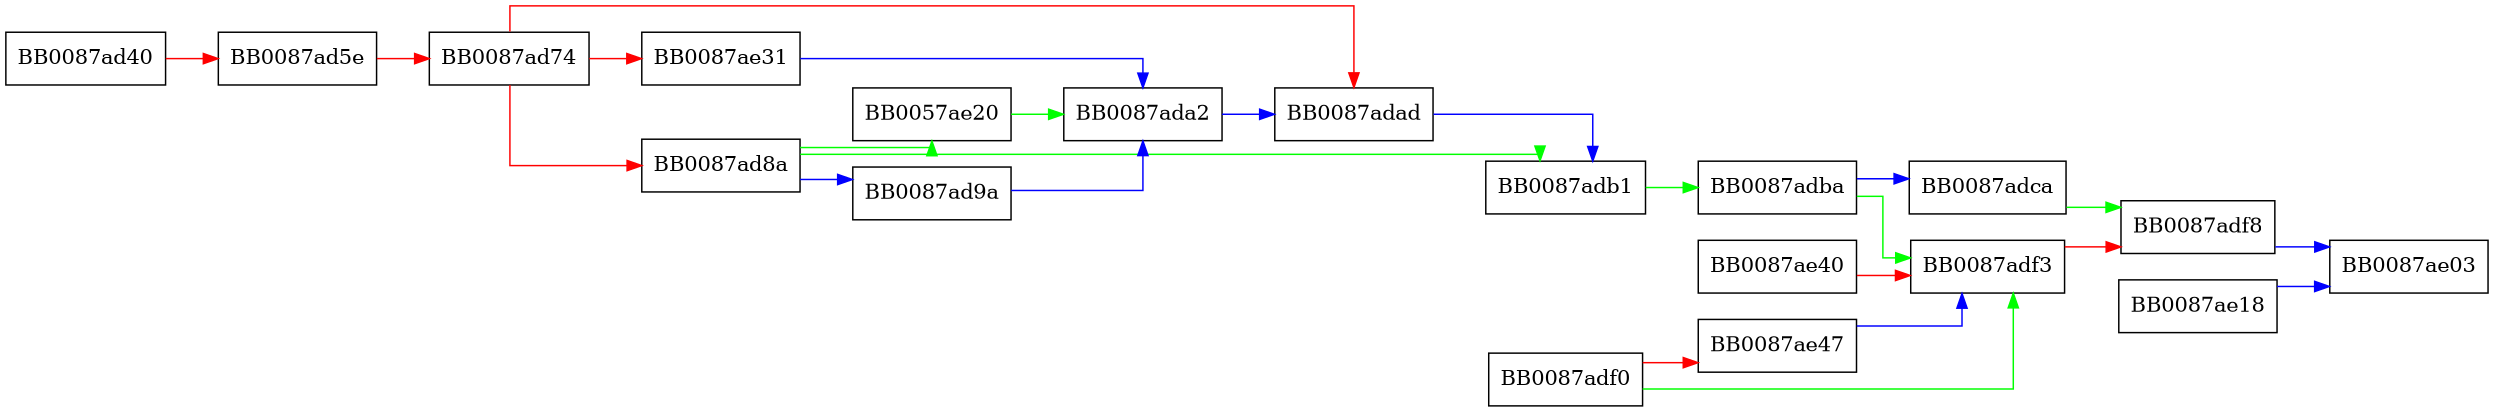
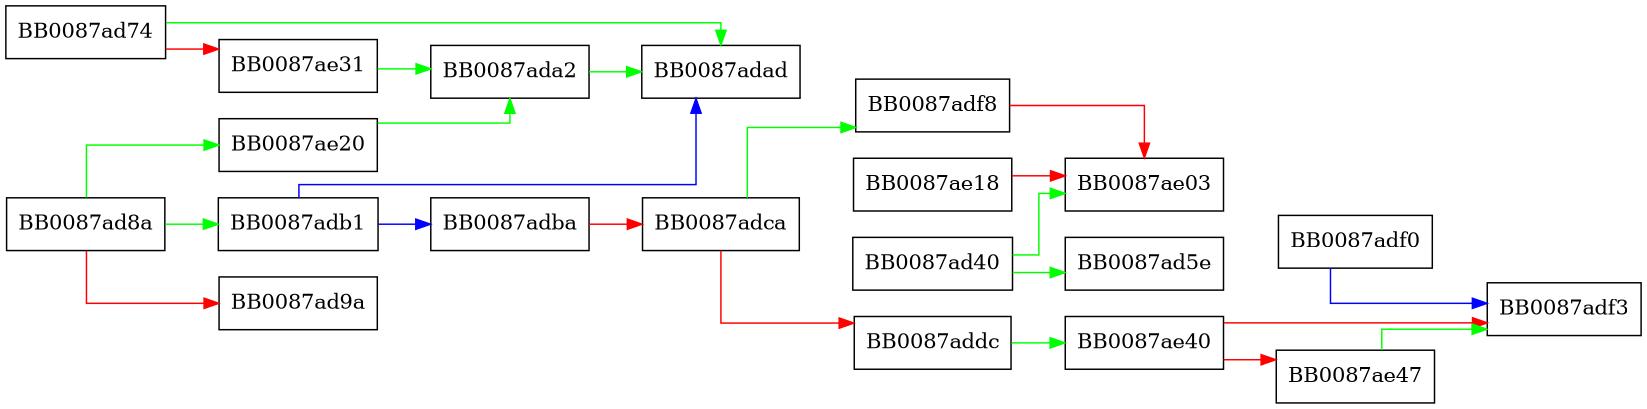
(953, 6) -> (447, 23)
(185, 59) -> (1031, 273)
(396, 59) -> none
(979, 59) -> (397, 69)
(932, 114) -> (298, 145)
(1241, 114) -> (608, 72)
(1529, 114) -> (527, 185)
(528, 166) -> none
(819, 179) -> (119, 303)
(1875, 179) -> (608, 224)
(1664, 188) -> (397, 224)
(1094, 190) -> none
(1883, 221) -> none
none -> (1039, 232)
(2085, 247) -> none
(2295, 247) -> (1096, 106)
(2296, 286) -> (1031, 176)
(1918, 326) -> (1417, 329)
none -> (933, 343)
(1663, 363) -> (1242, 360)
(1869, 389) -> (1384, 303)
